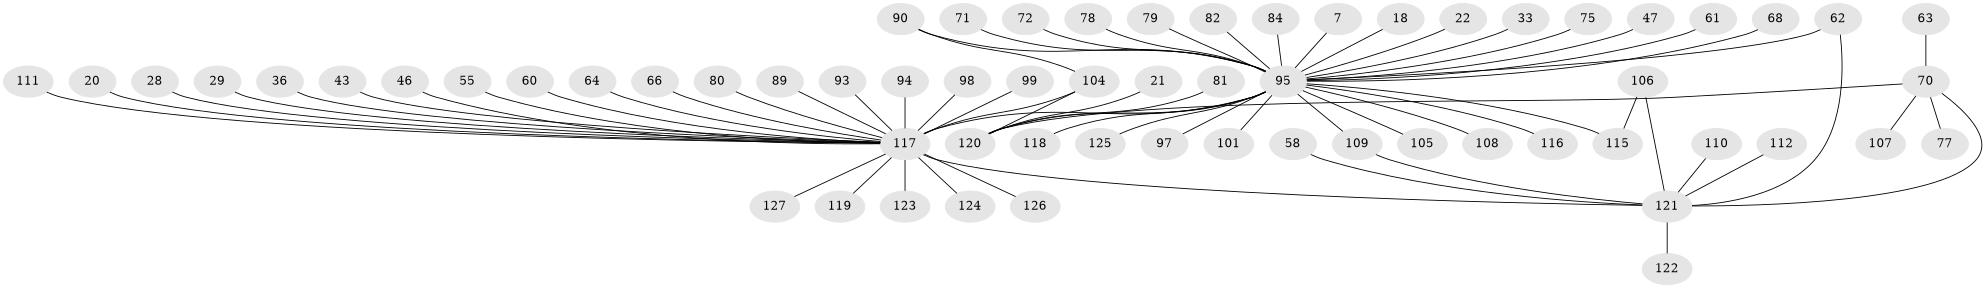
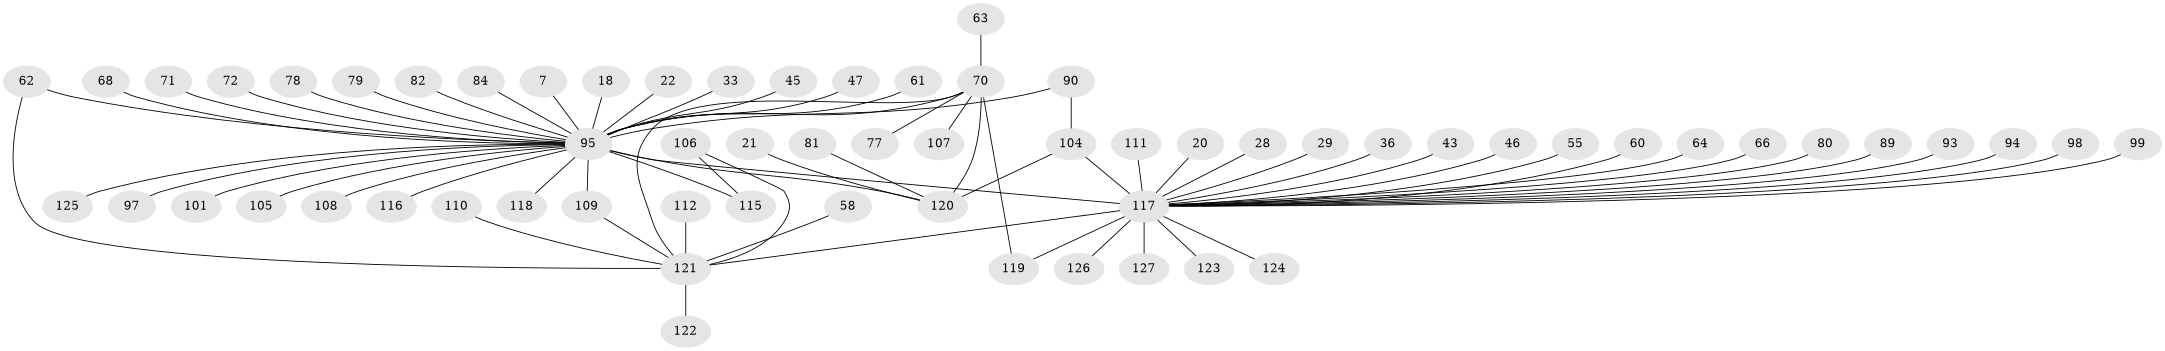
(1588, 19) -> (793, 82)
none -> (785, 114)
none -> (997, 172)
